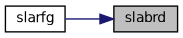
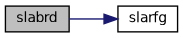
(83, 19) -> (87, 19)
